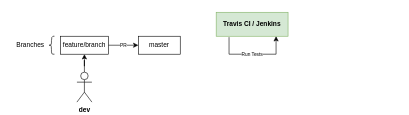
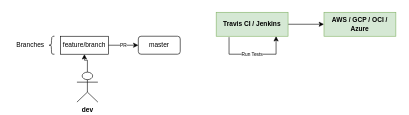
none -> (318, 24)
none -> (360, 24)
(159, 45) -> (159, 45)
(84, 87) -> (87, 87)
